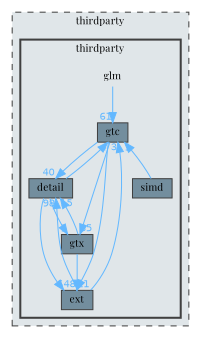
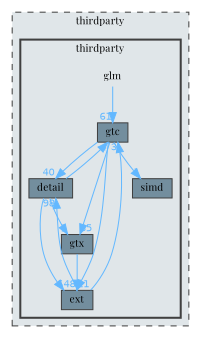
(142, 164) -> (127, 163)
(73, 220) -> none
